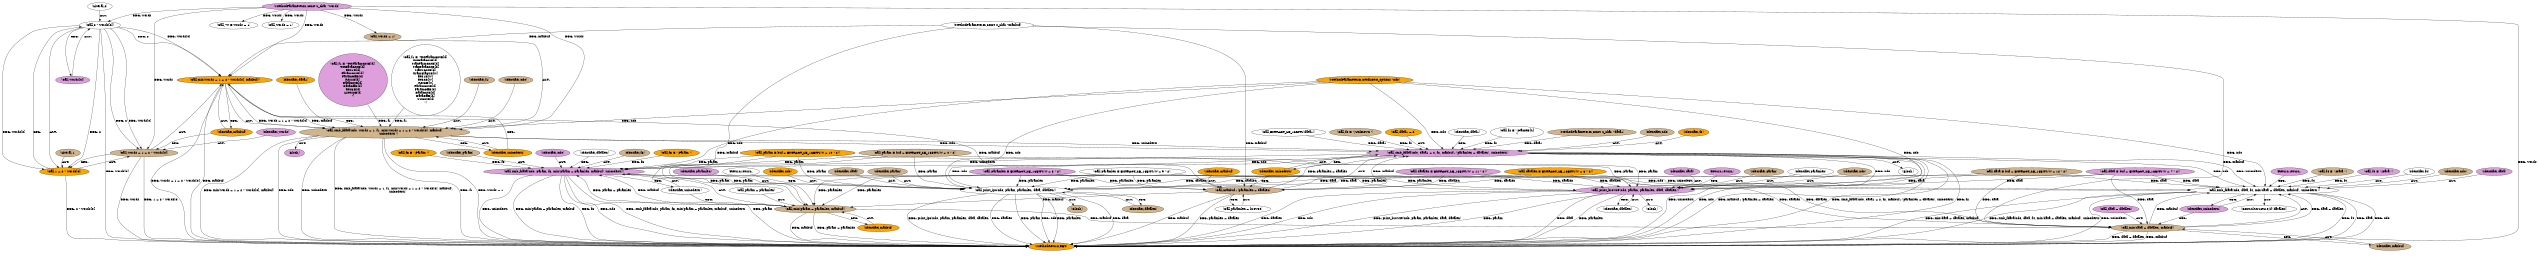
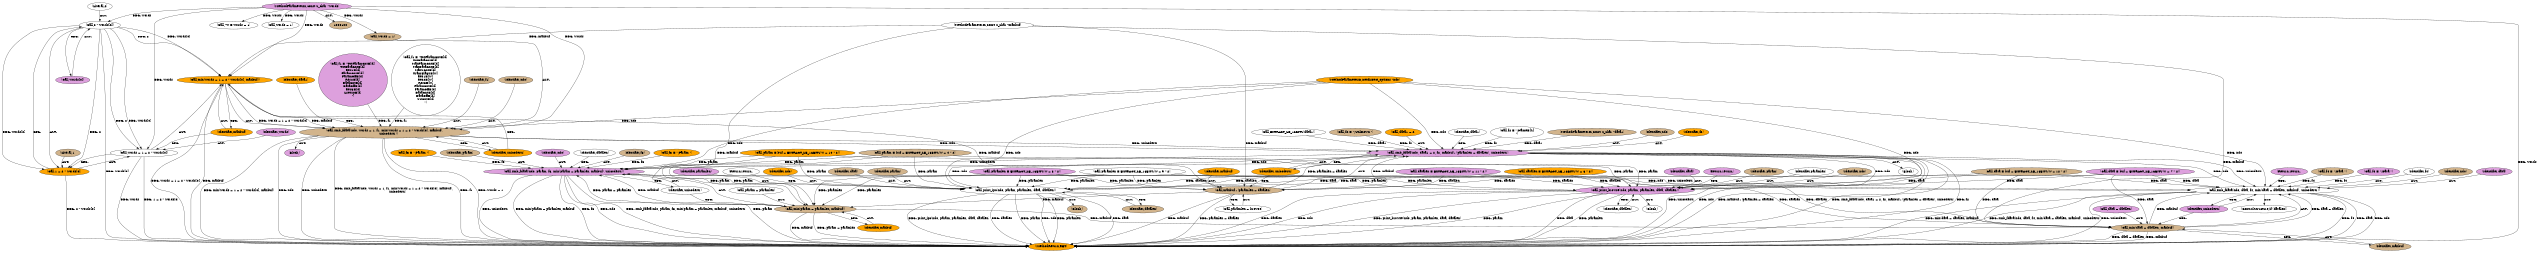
none -> (341, 25)
(144, 153) -> (144, 153)
